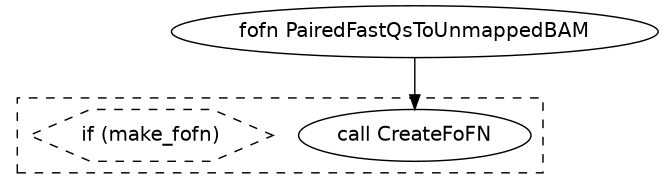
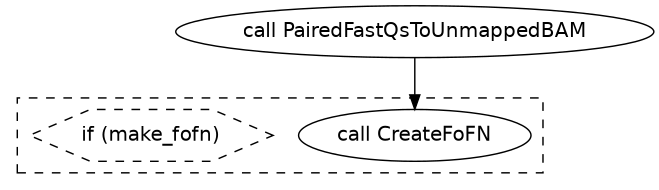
(415, 32) -> (415, 32)
